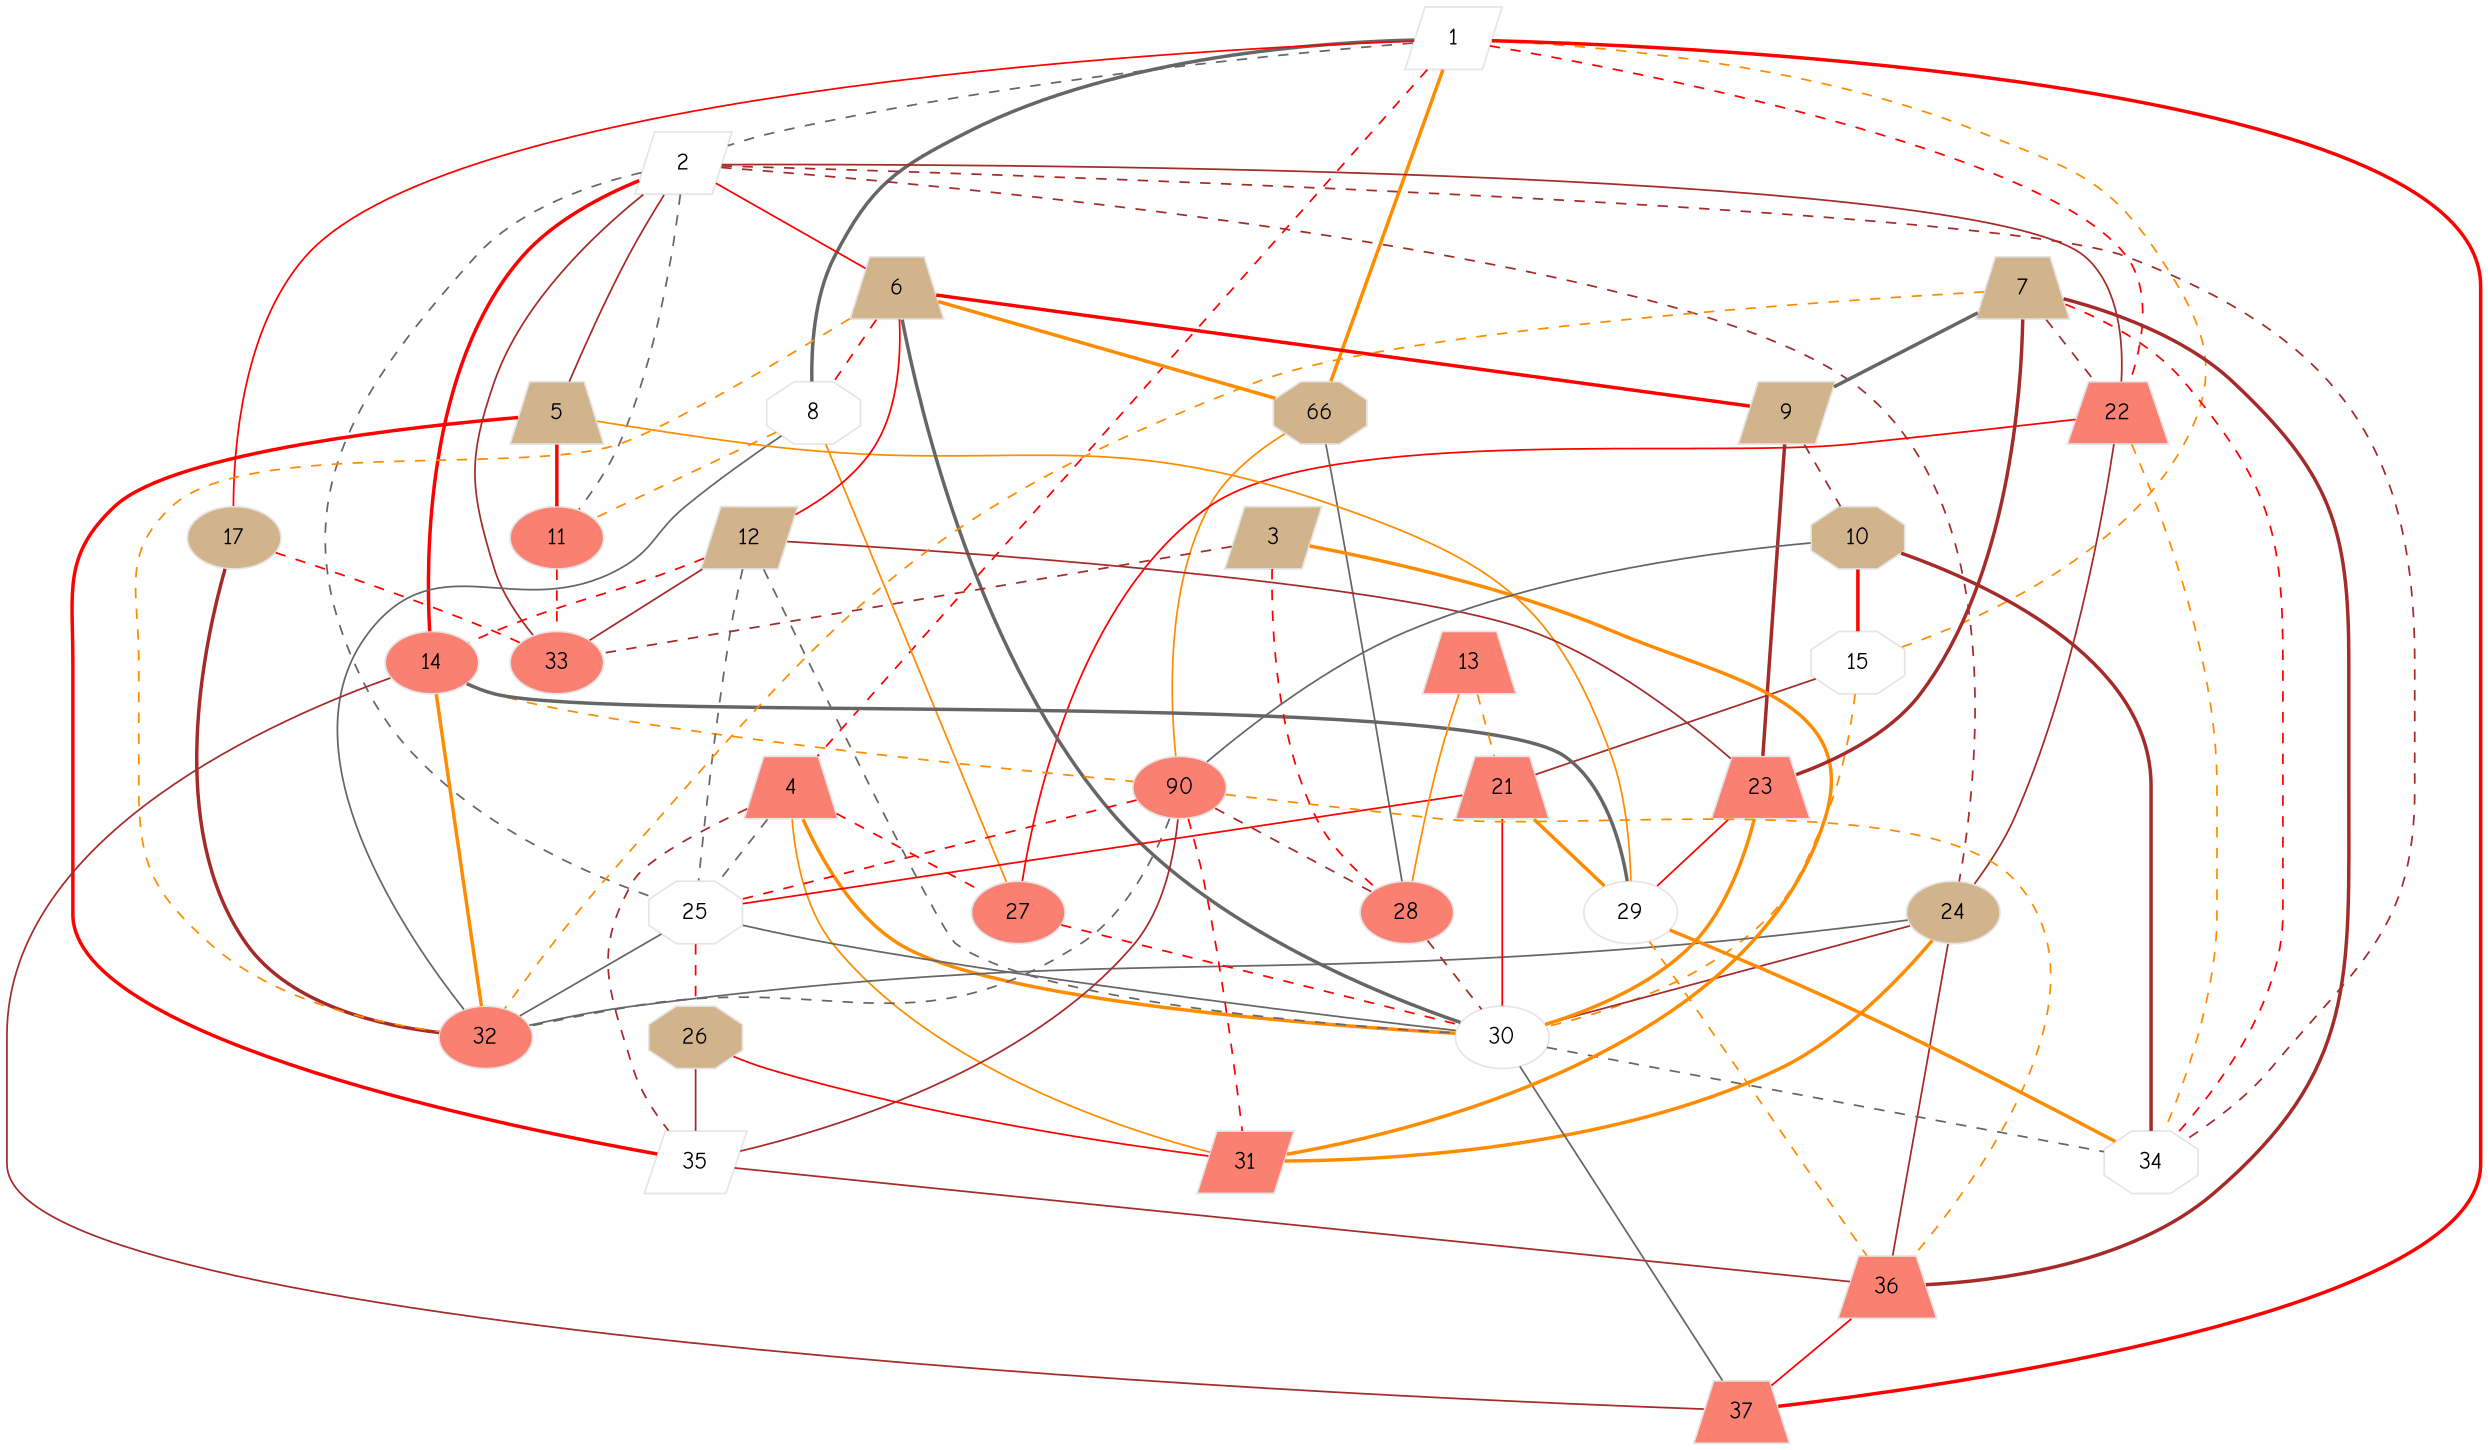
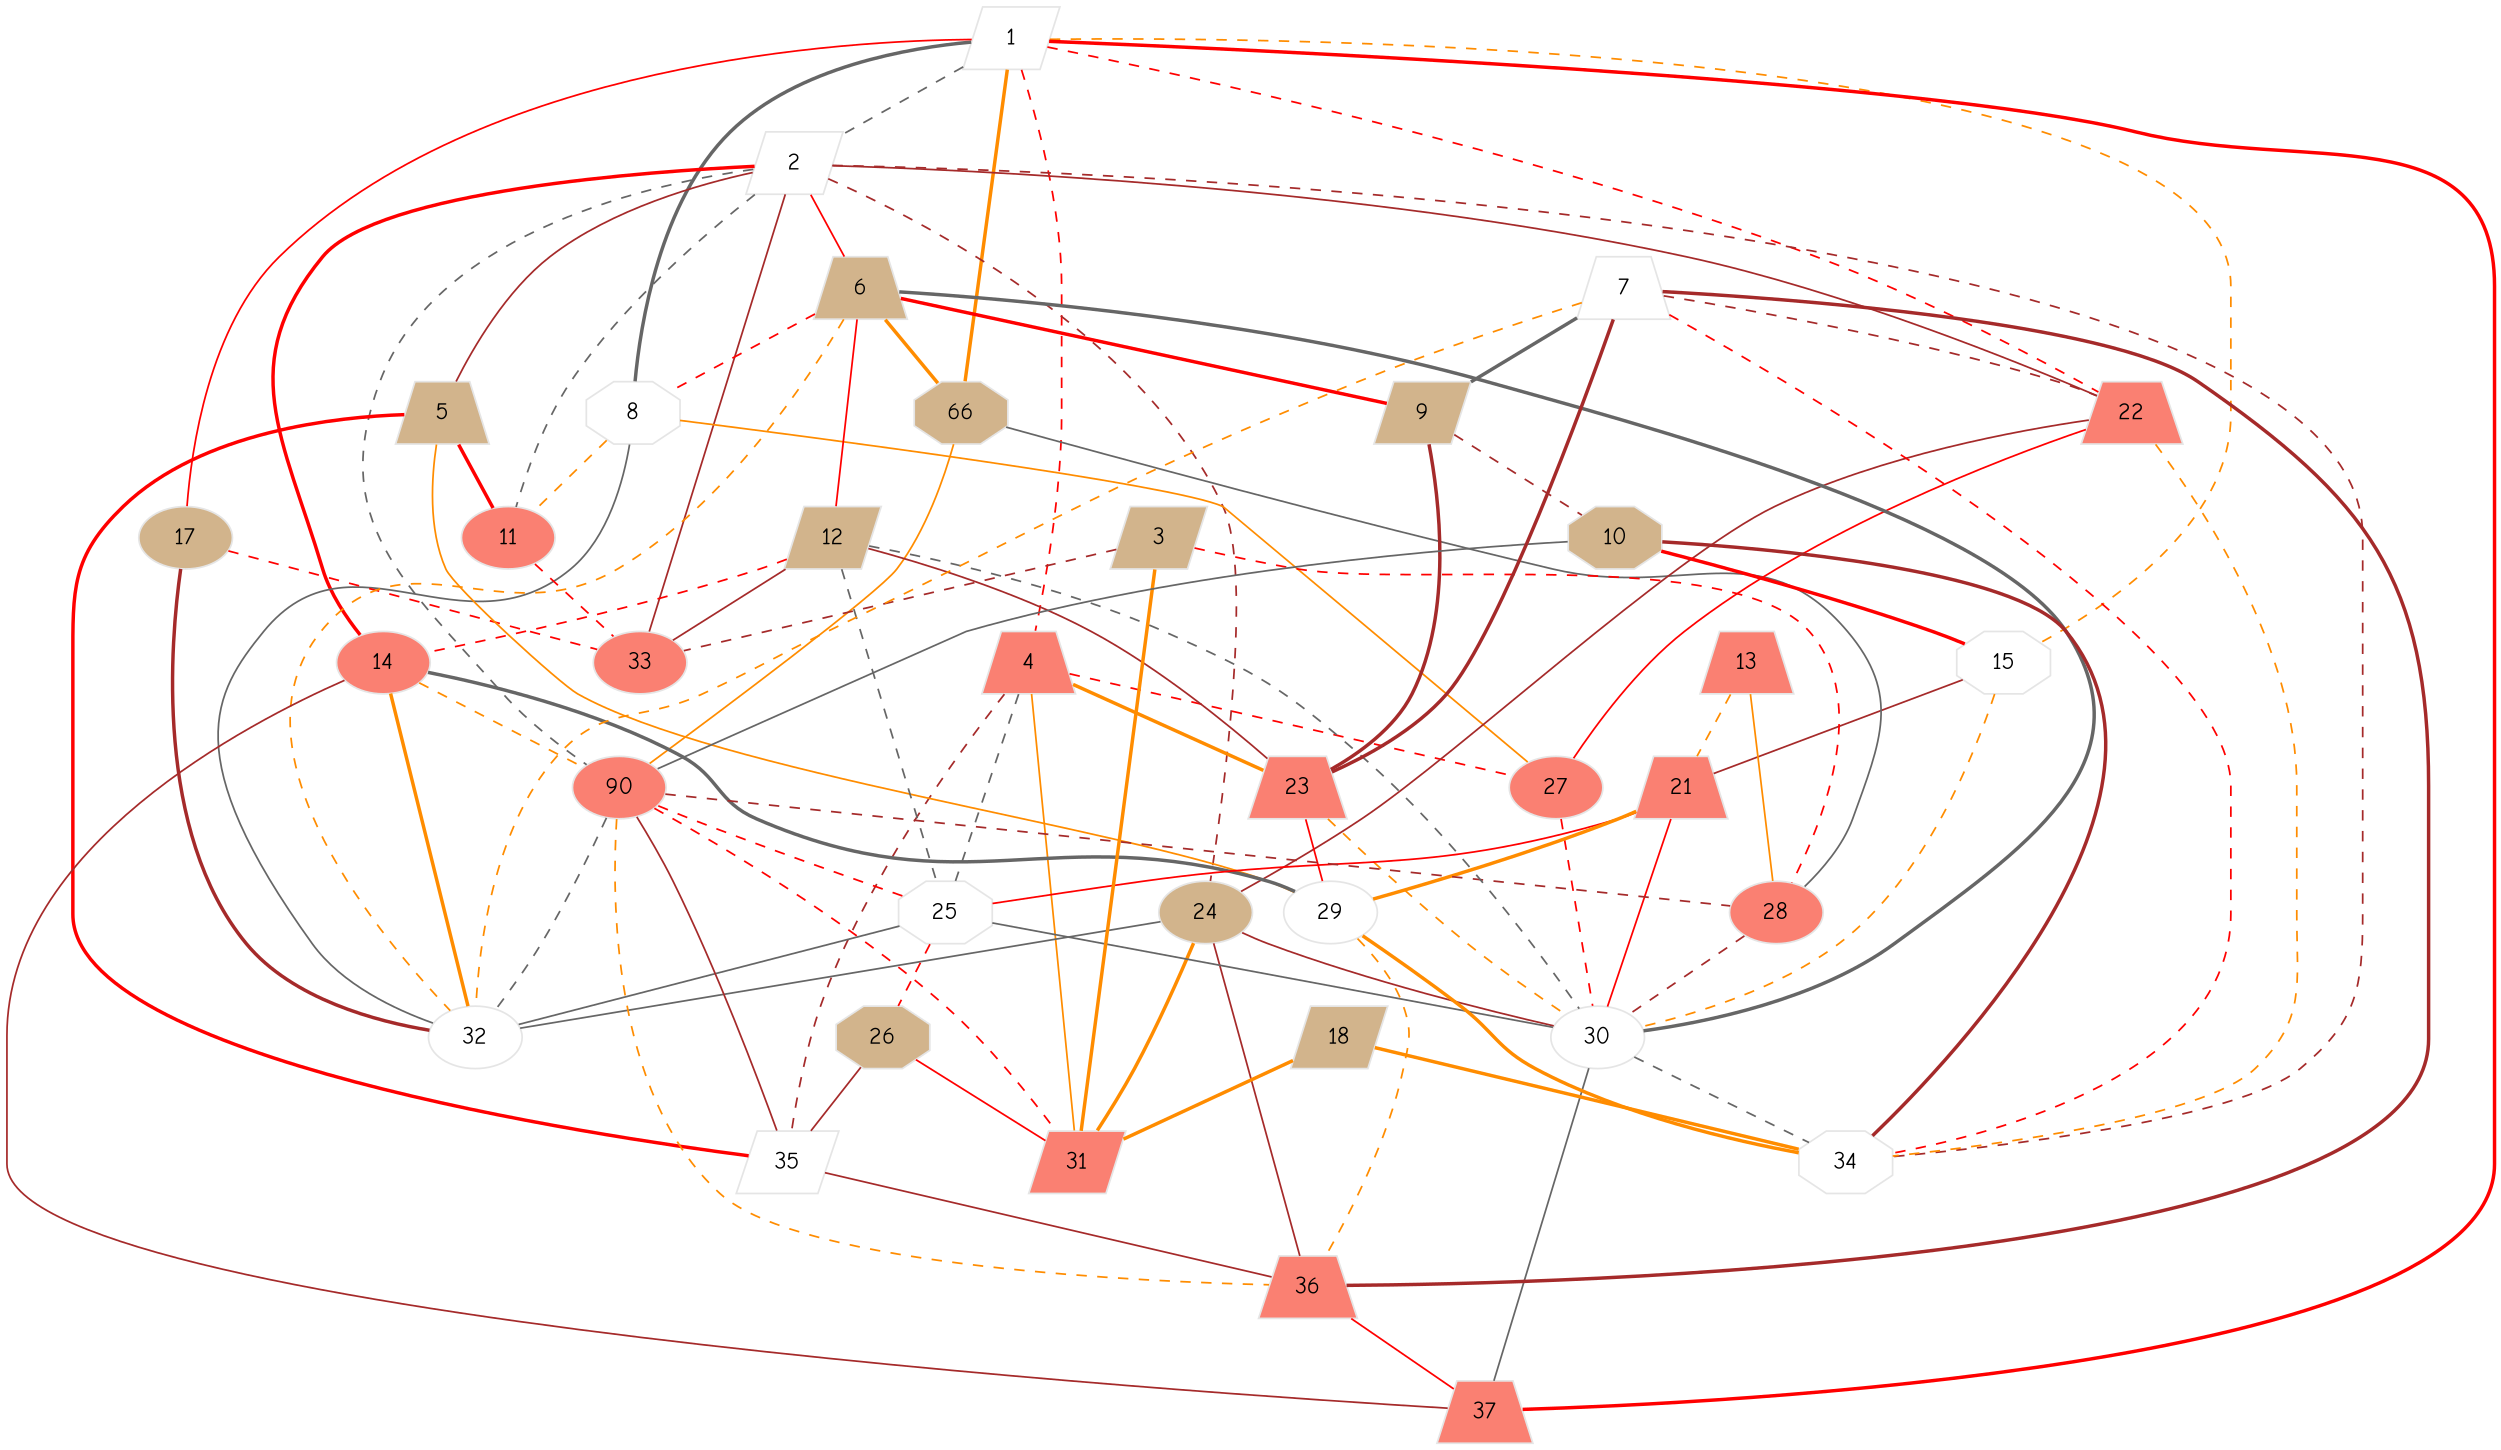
(2023, 288) -> (1624, 288)
(327, 540) -> (377, 392)
(1677, 959) -> (1442, 922)
(1094, 997) -> (1168, 727)
(486, 1037) -> (475, 1037)
none -> (1339, 1037)
